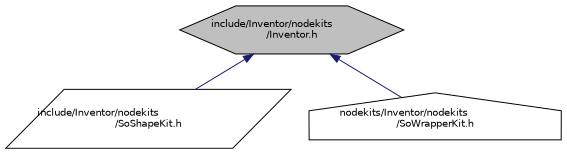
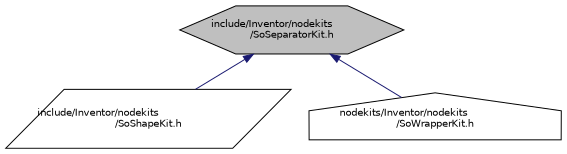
(292, 30) -> (292, 30)
